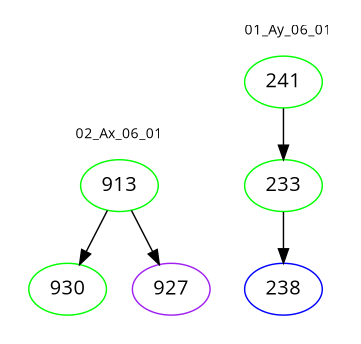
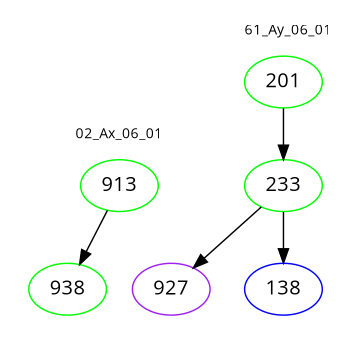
(288, 31) -> (288, 31)
(283, 82) -> (283, 82)
(142, 231) -> (243, 224)
(68, 289) -> (68, 289)
(283, 289) -> (283, 289)
